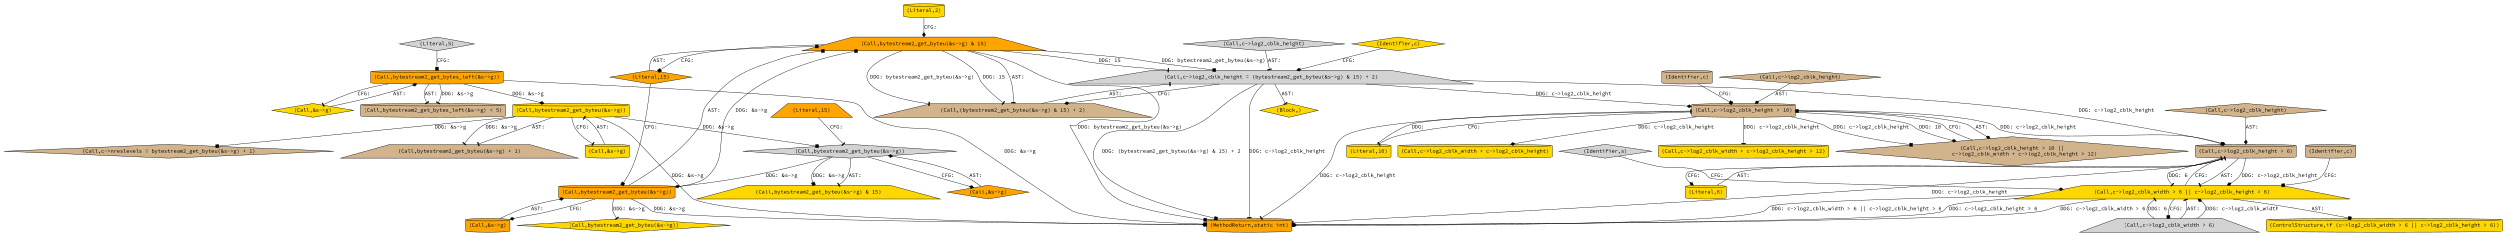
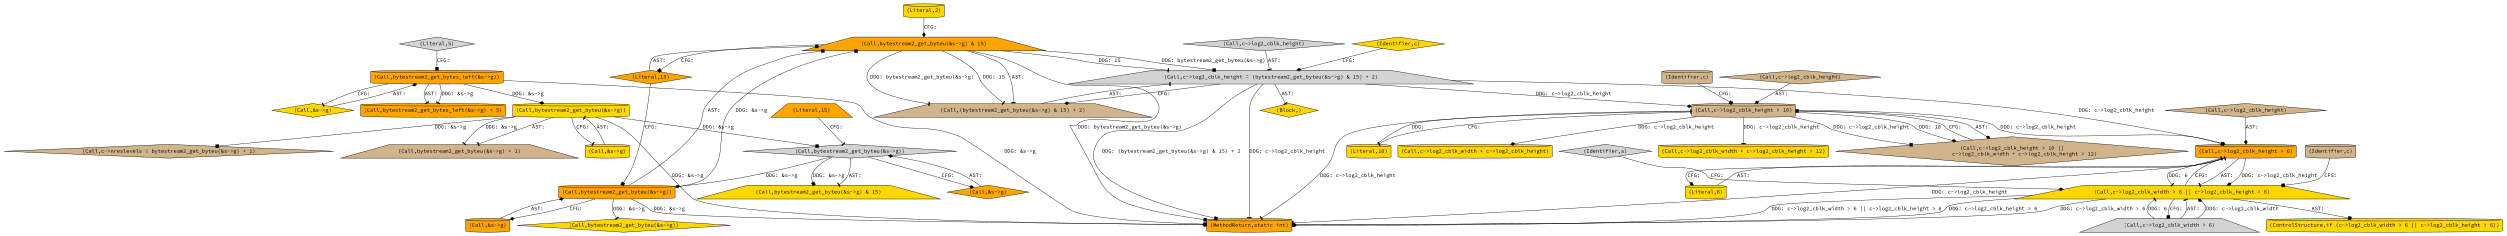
(433, 110) -> (433, 110)
(2246, 151) -> (2246, 151)
